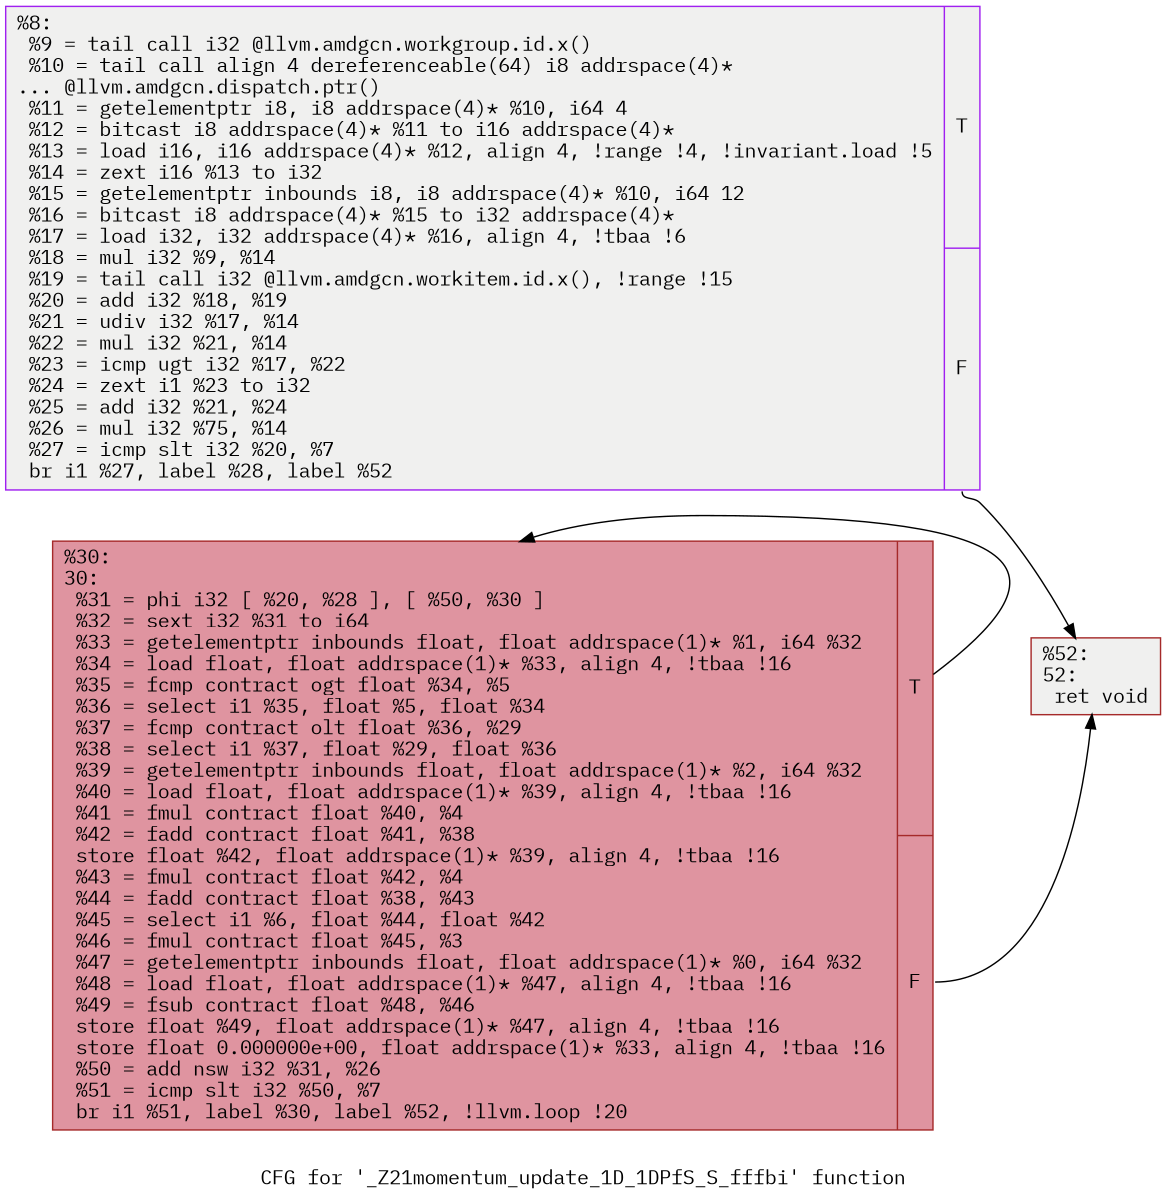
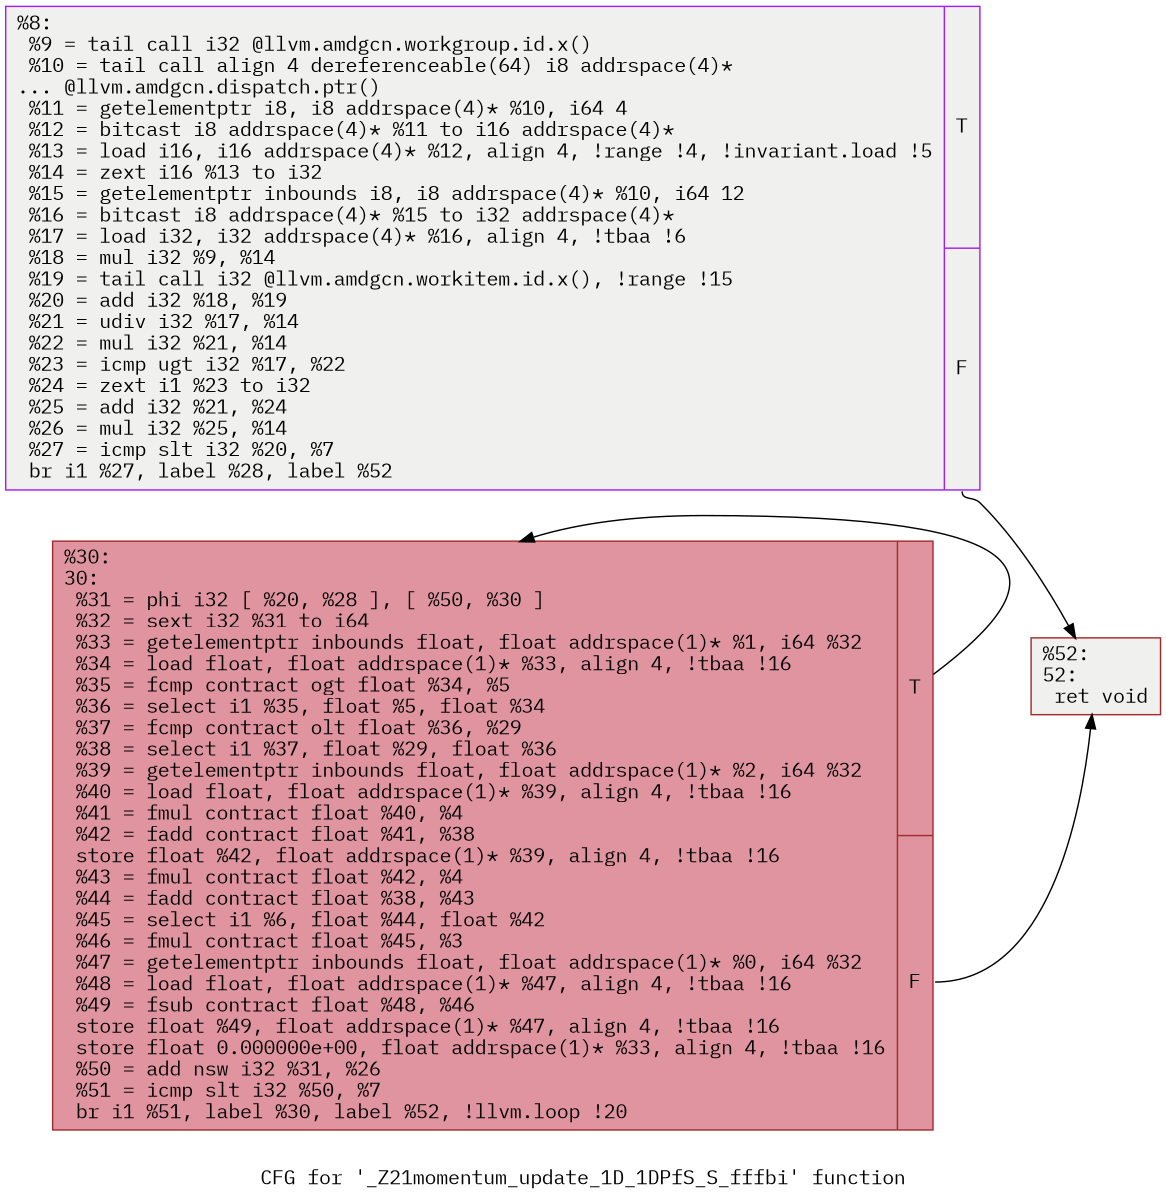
(152, 429) -> (152, 429)
